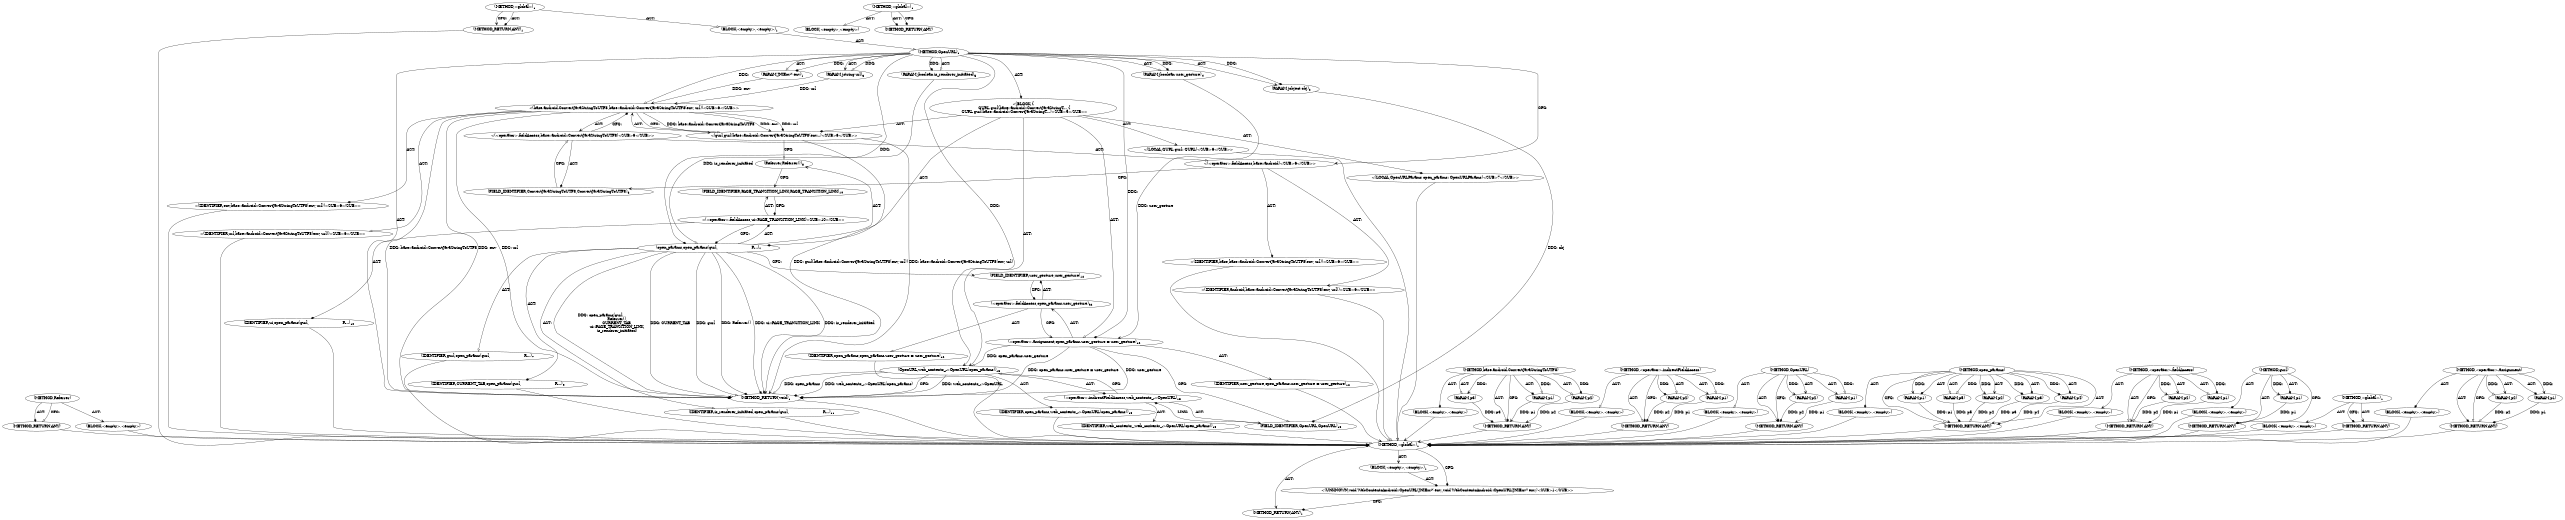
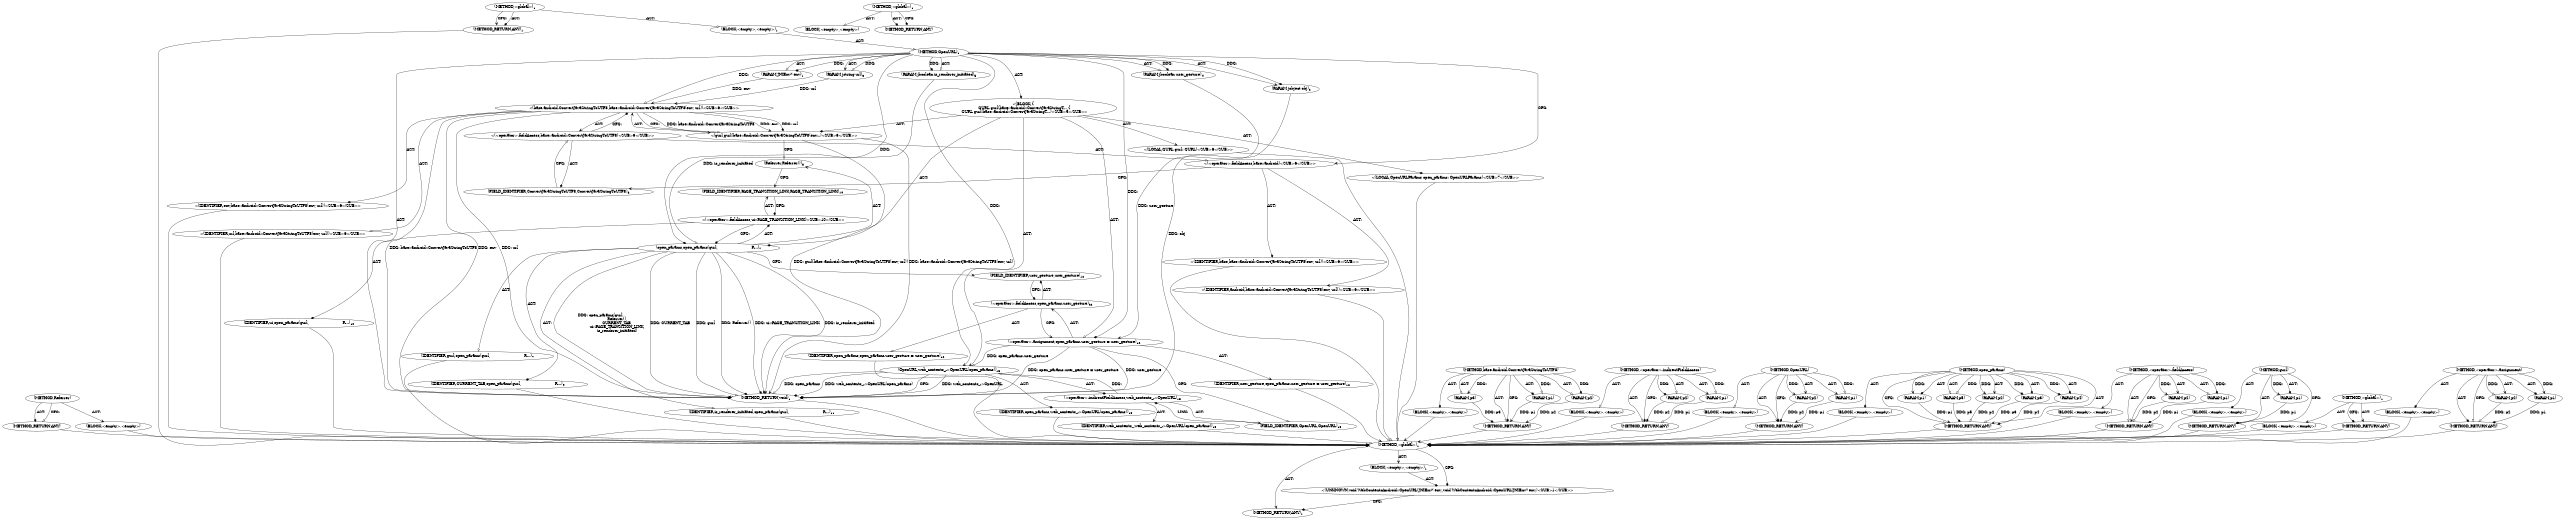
(1549, 233) -> (1165, 371)
(1117, 384) -> (1117, 384)
